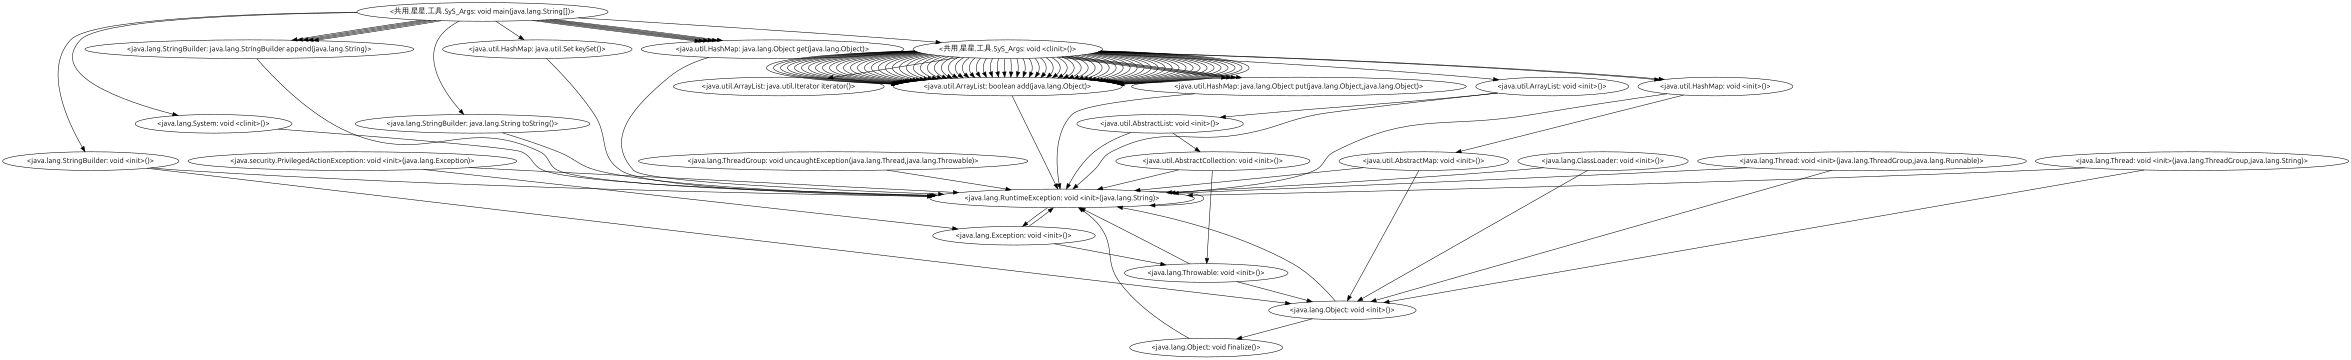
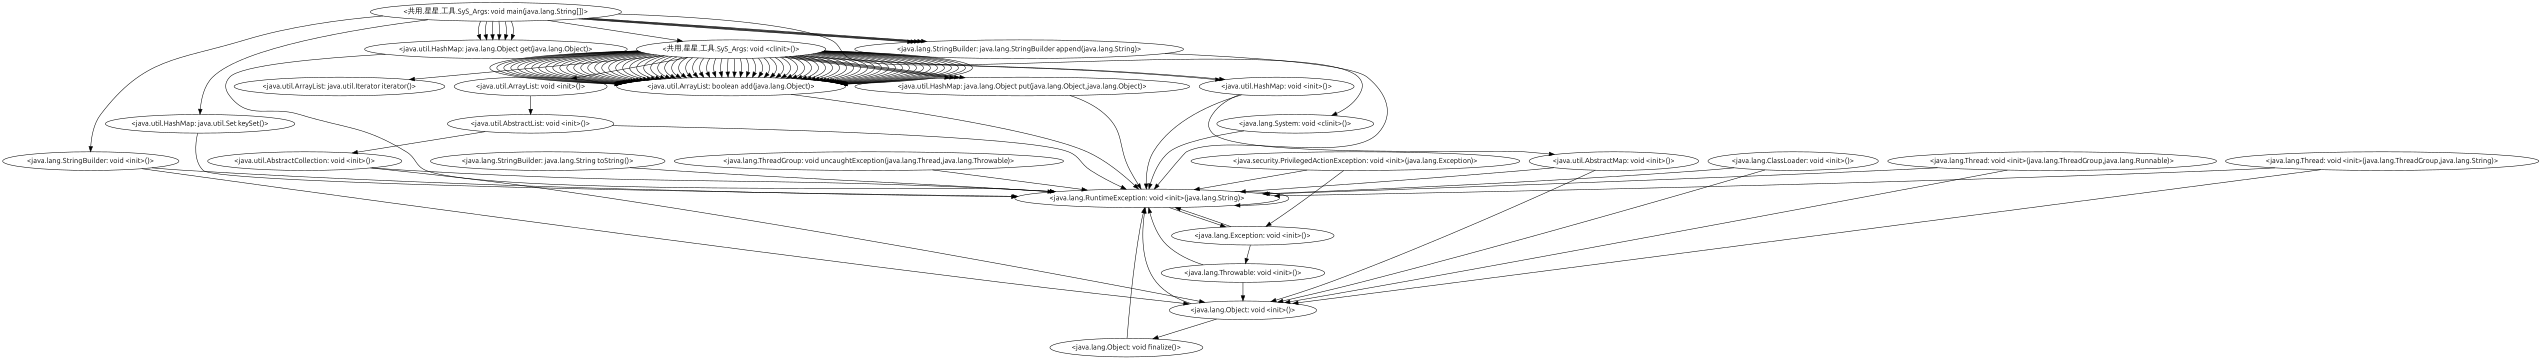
(435, 64) -> none
(1279, 125) -> none
(1210, 214) -> (786, 227)
